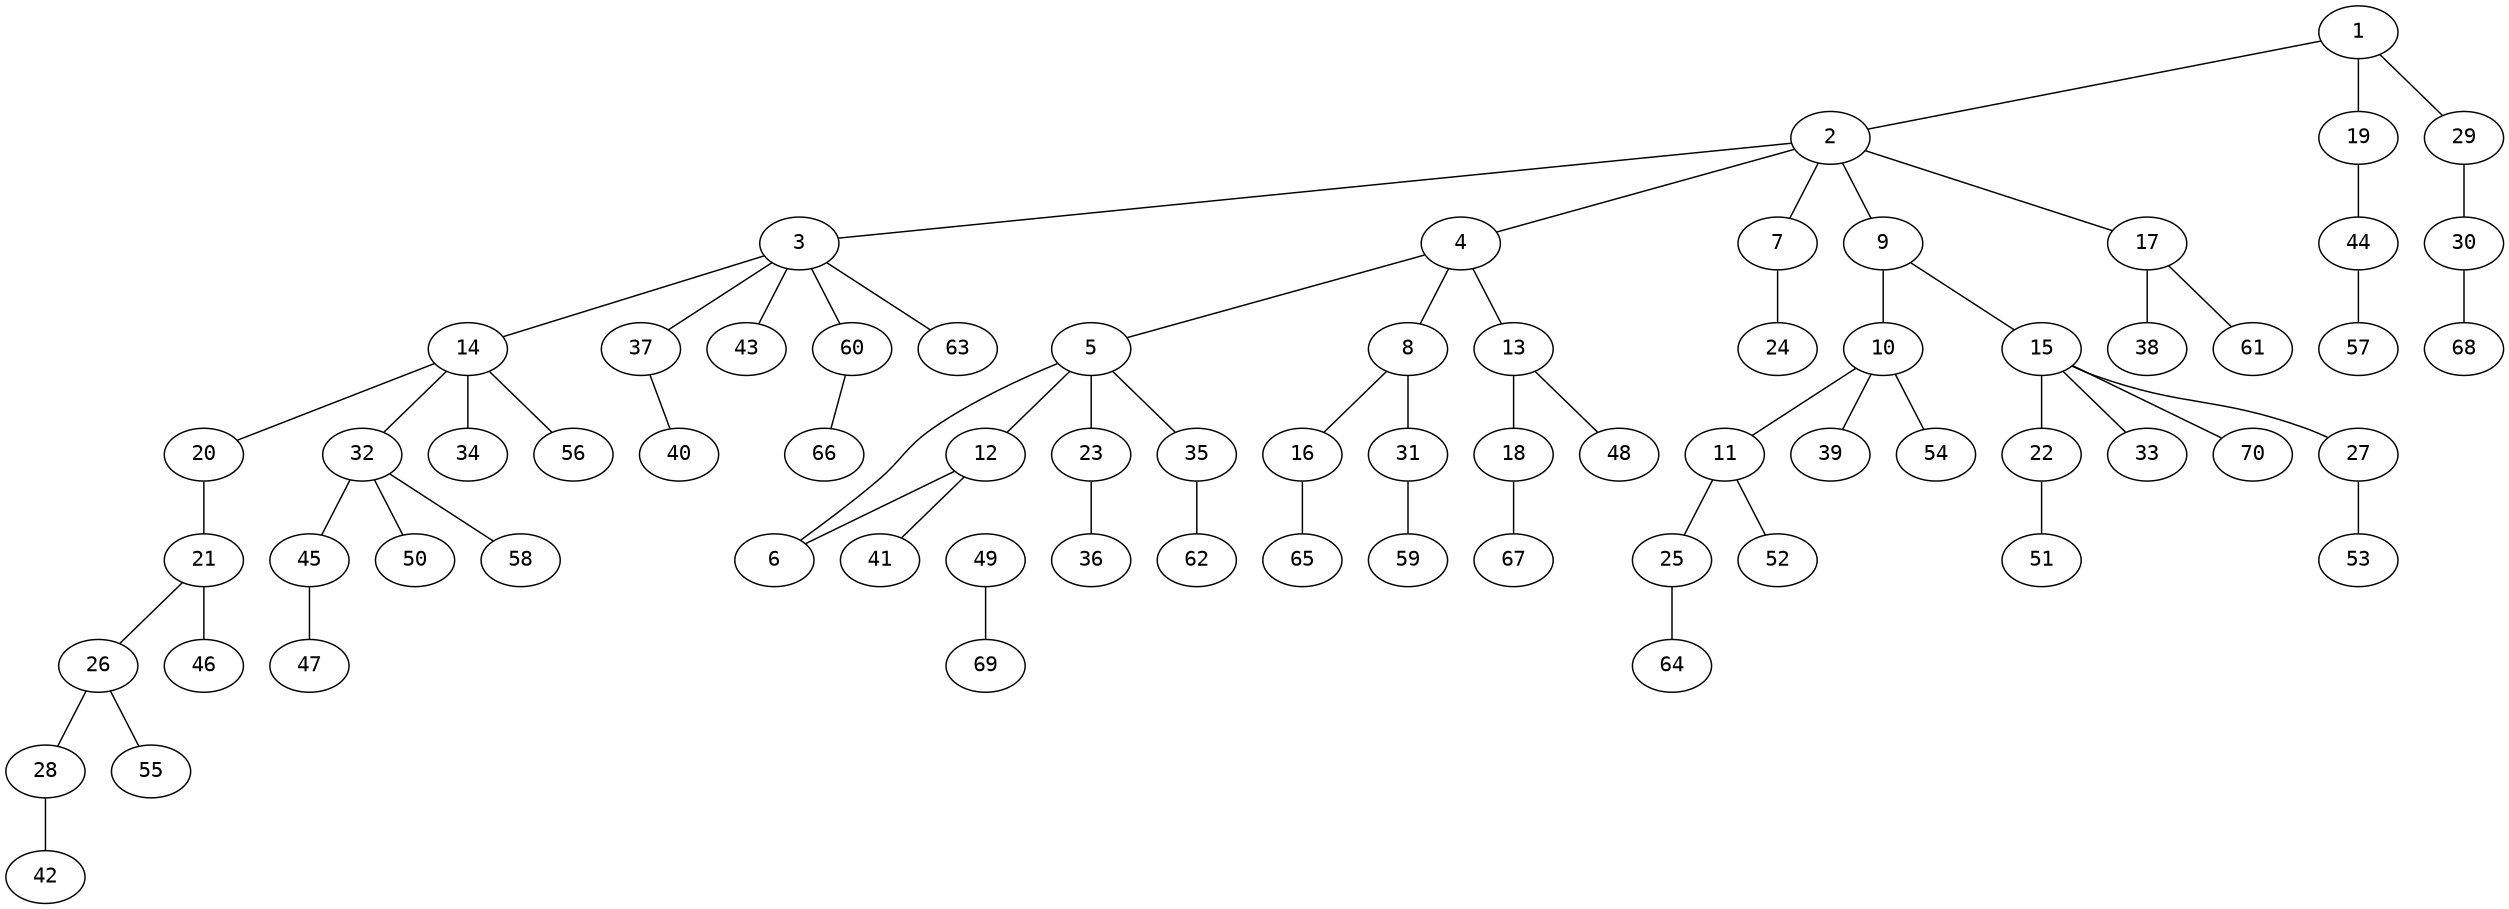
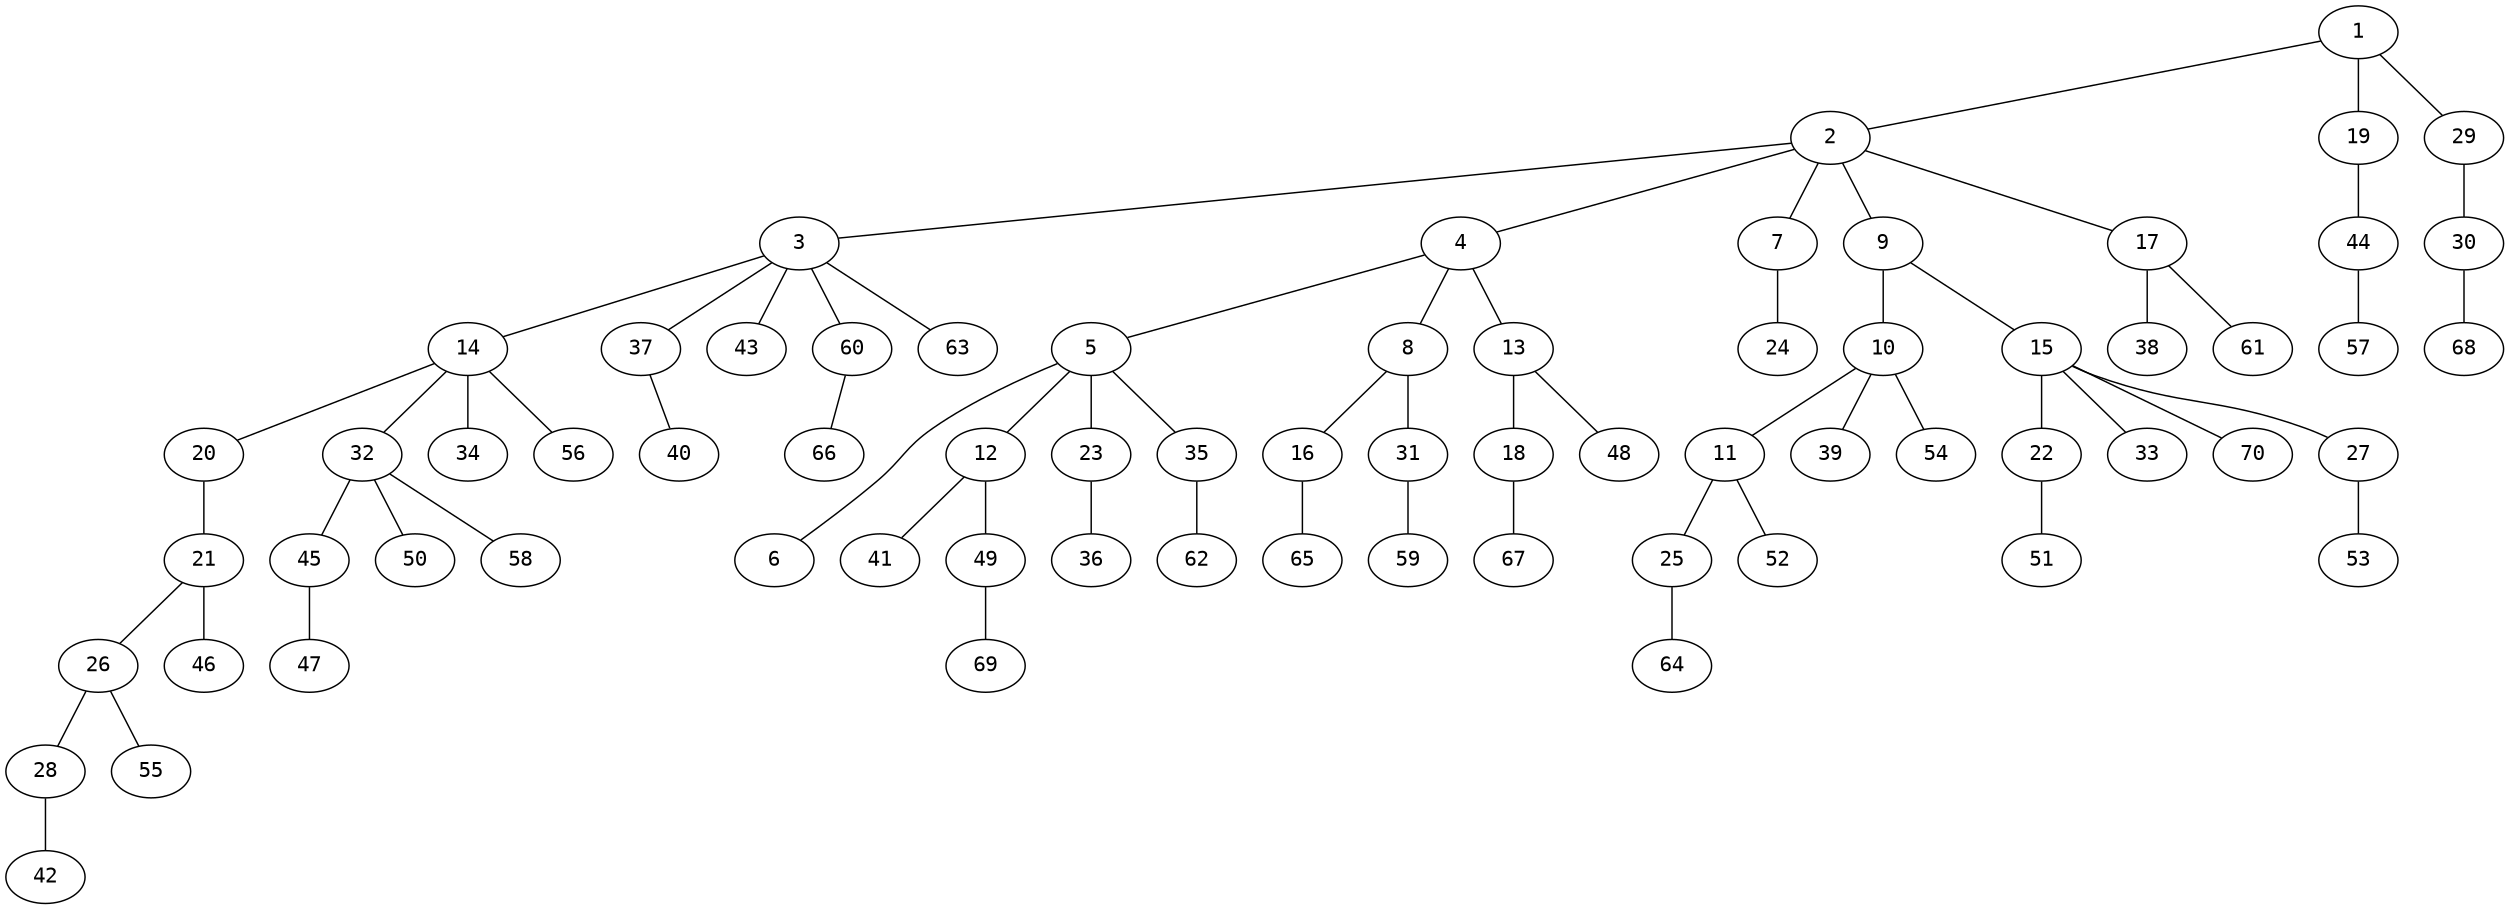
(880, 507) -> (986, 508)
